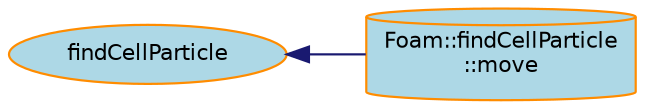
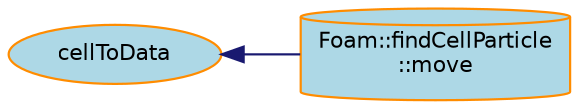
(148, 54) -> (115, 54)
